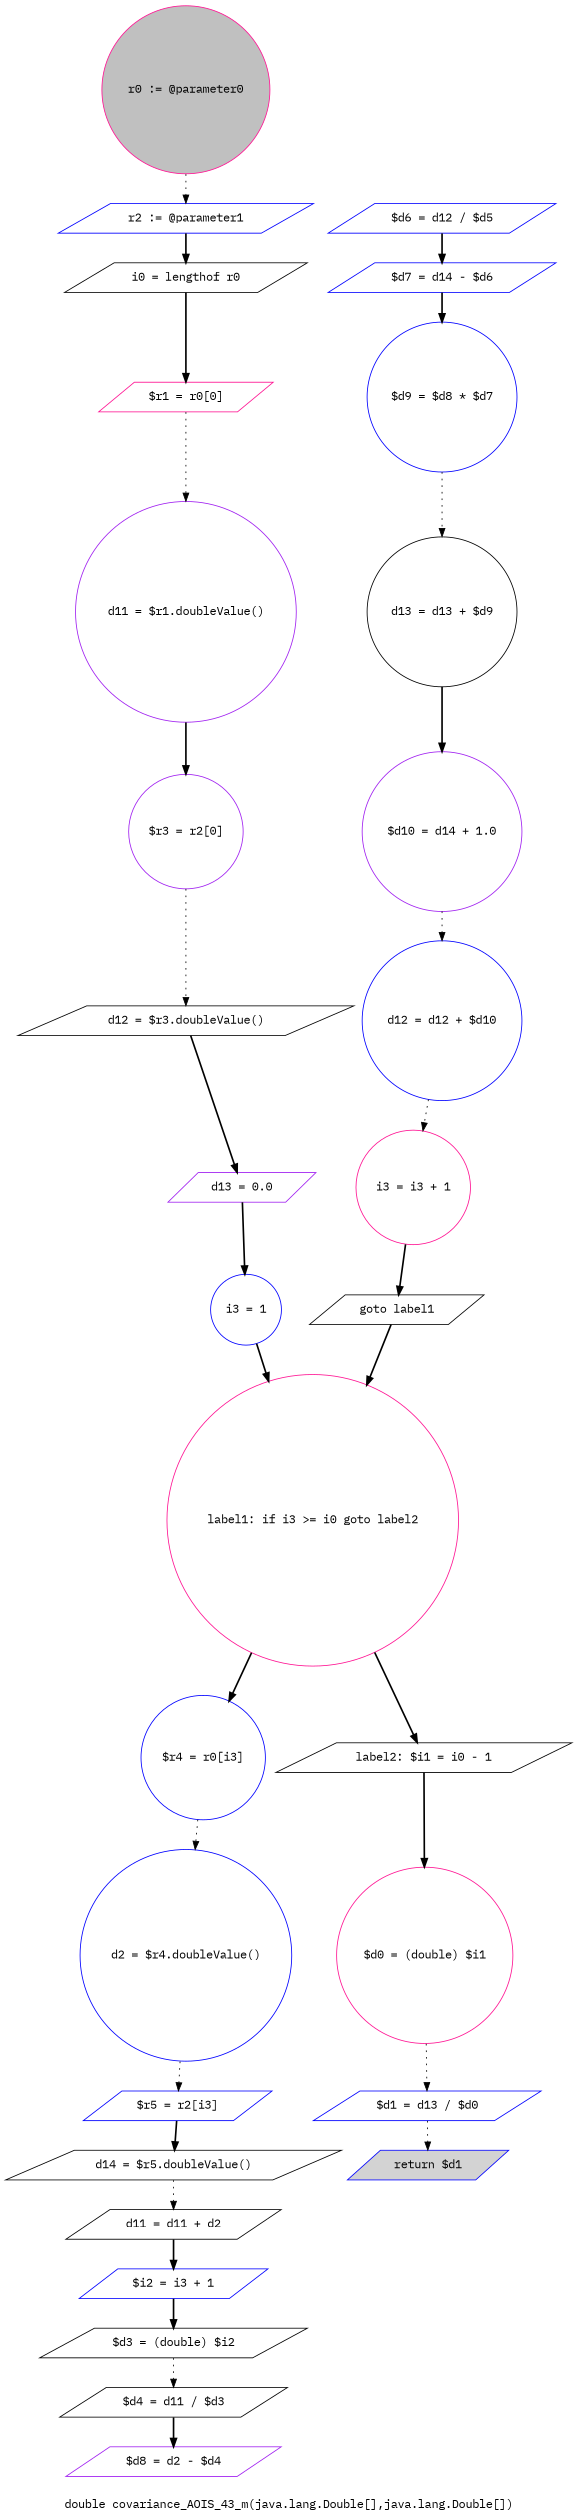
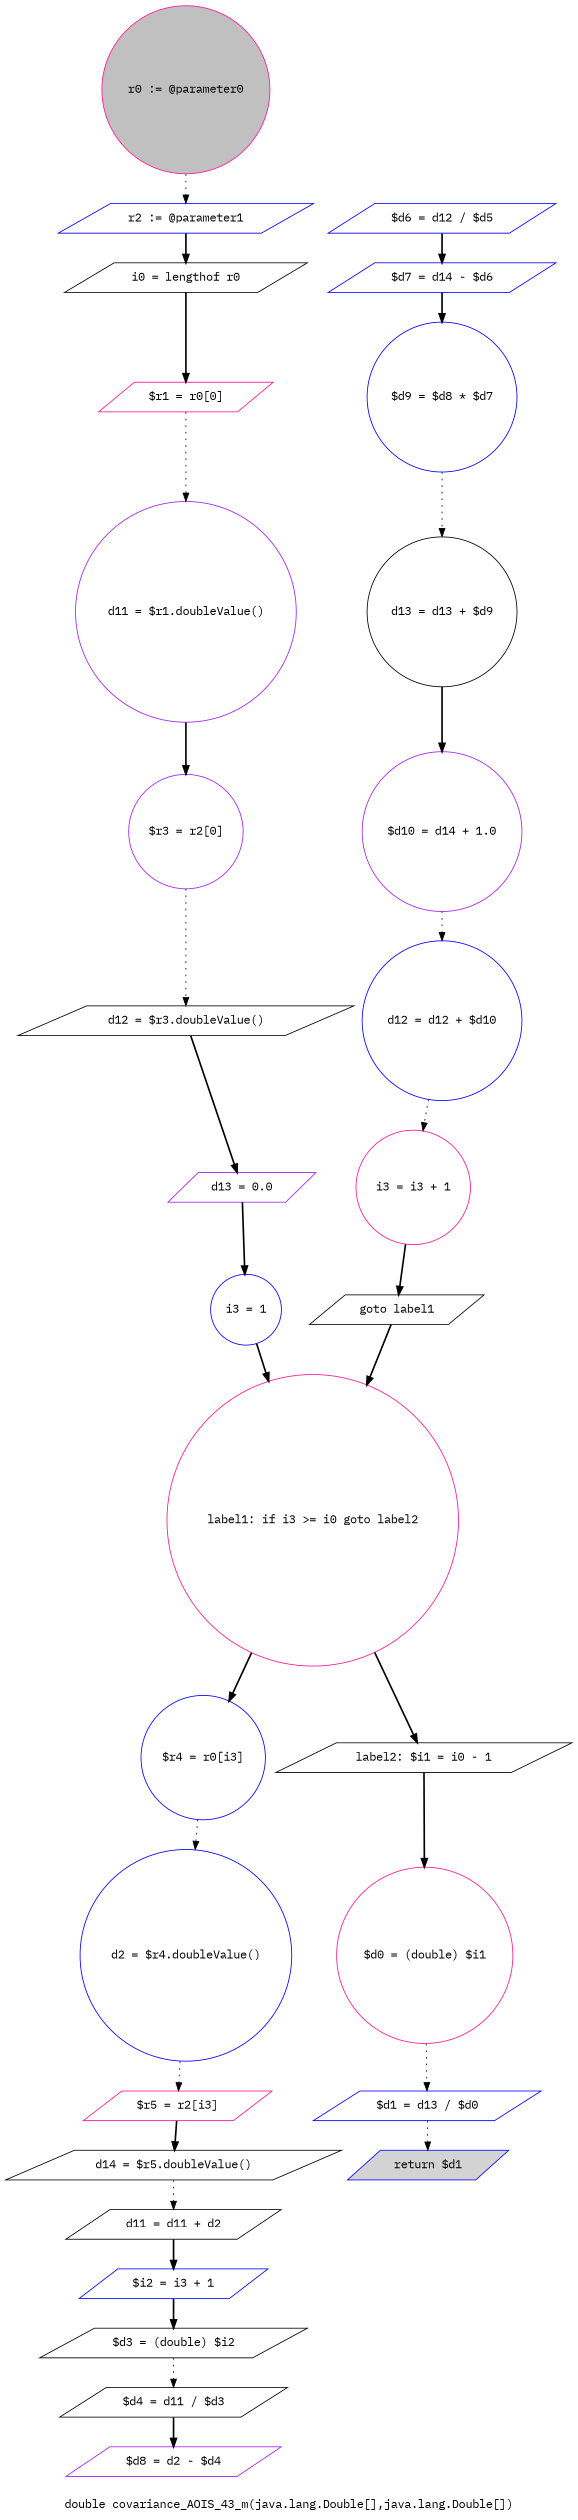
(178, 2106) -> (178, 2106)
